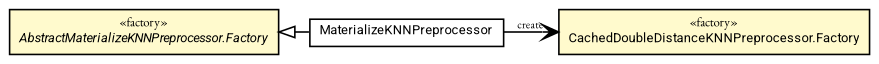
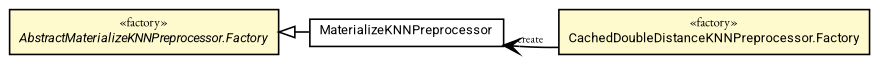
(523, 32) -> (539, 47)
